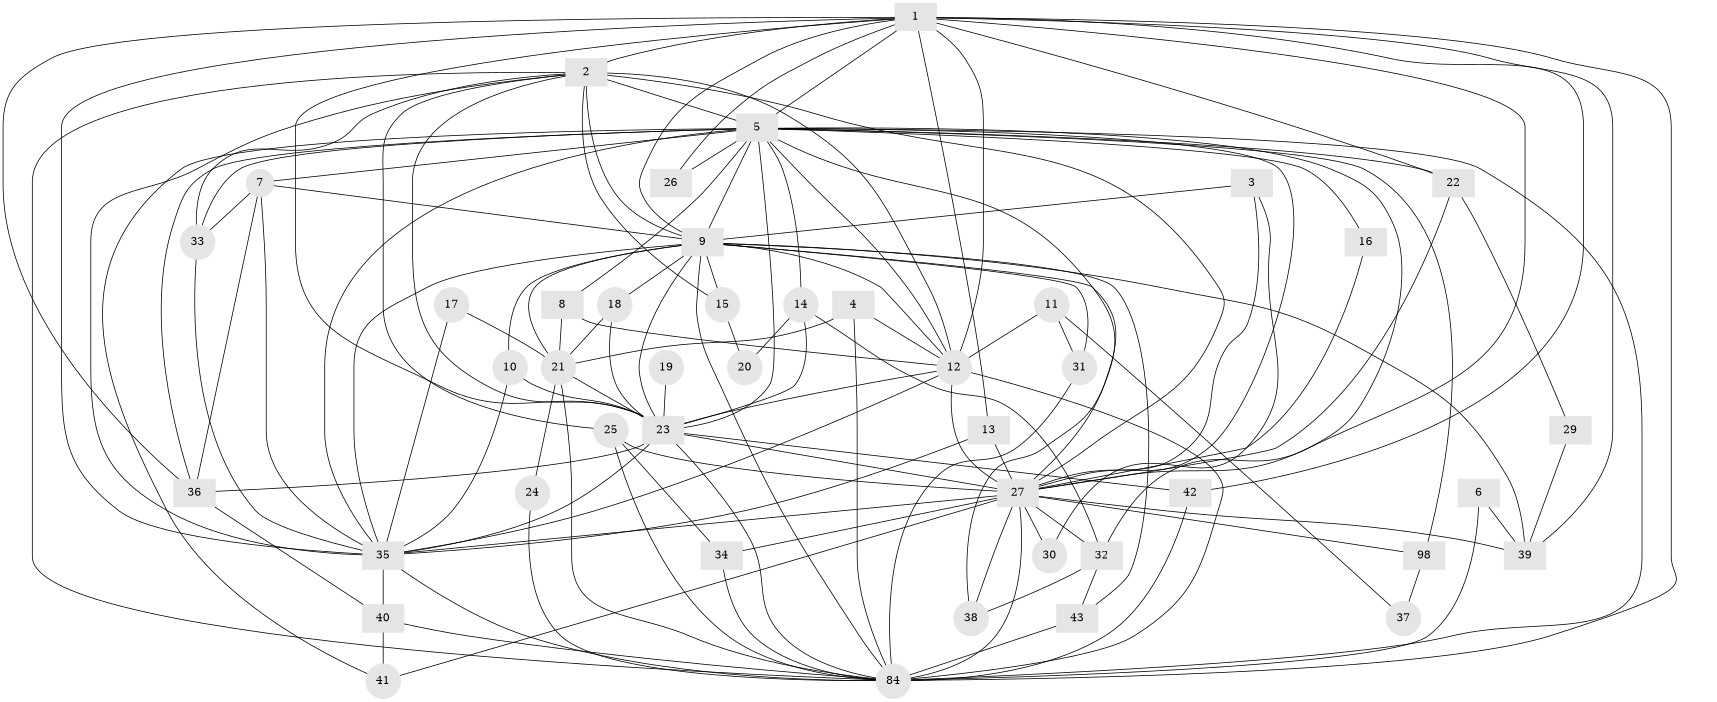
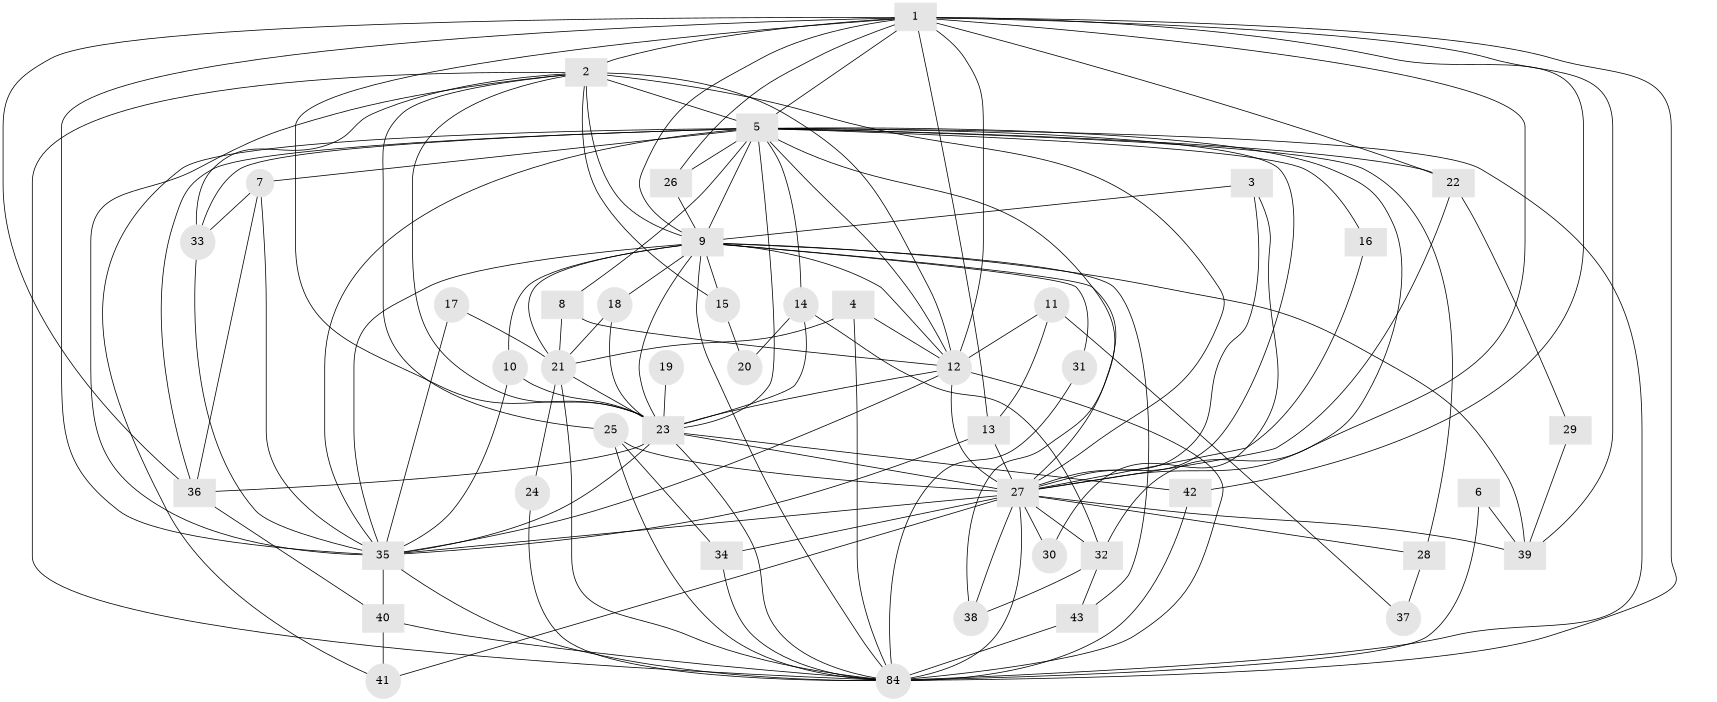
(478, 212) -> (688, 214)
(1066, 336) -> (1029, 372)
(1424, 556) -> (1424, 556)
